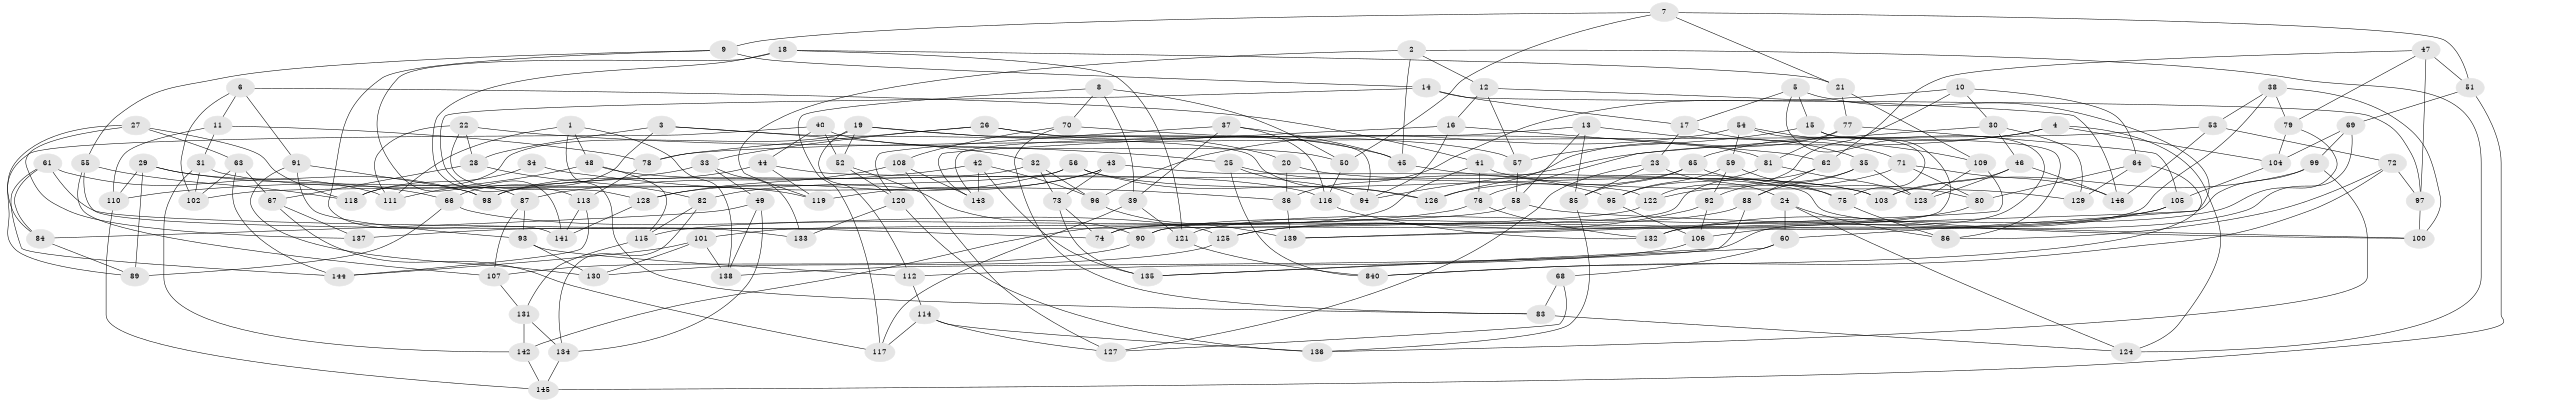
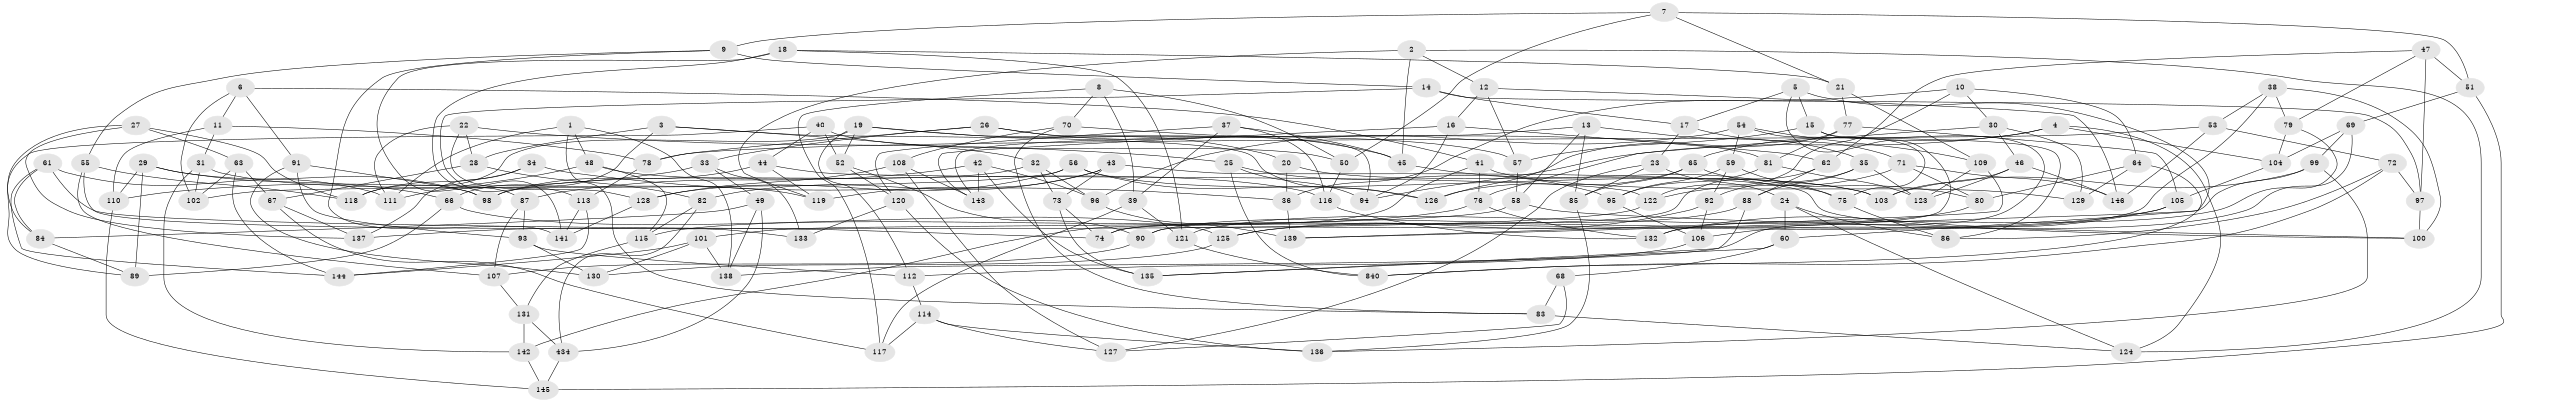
none -> (422, 198)
(563, 352) -> (563, 352)
